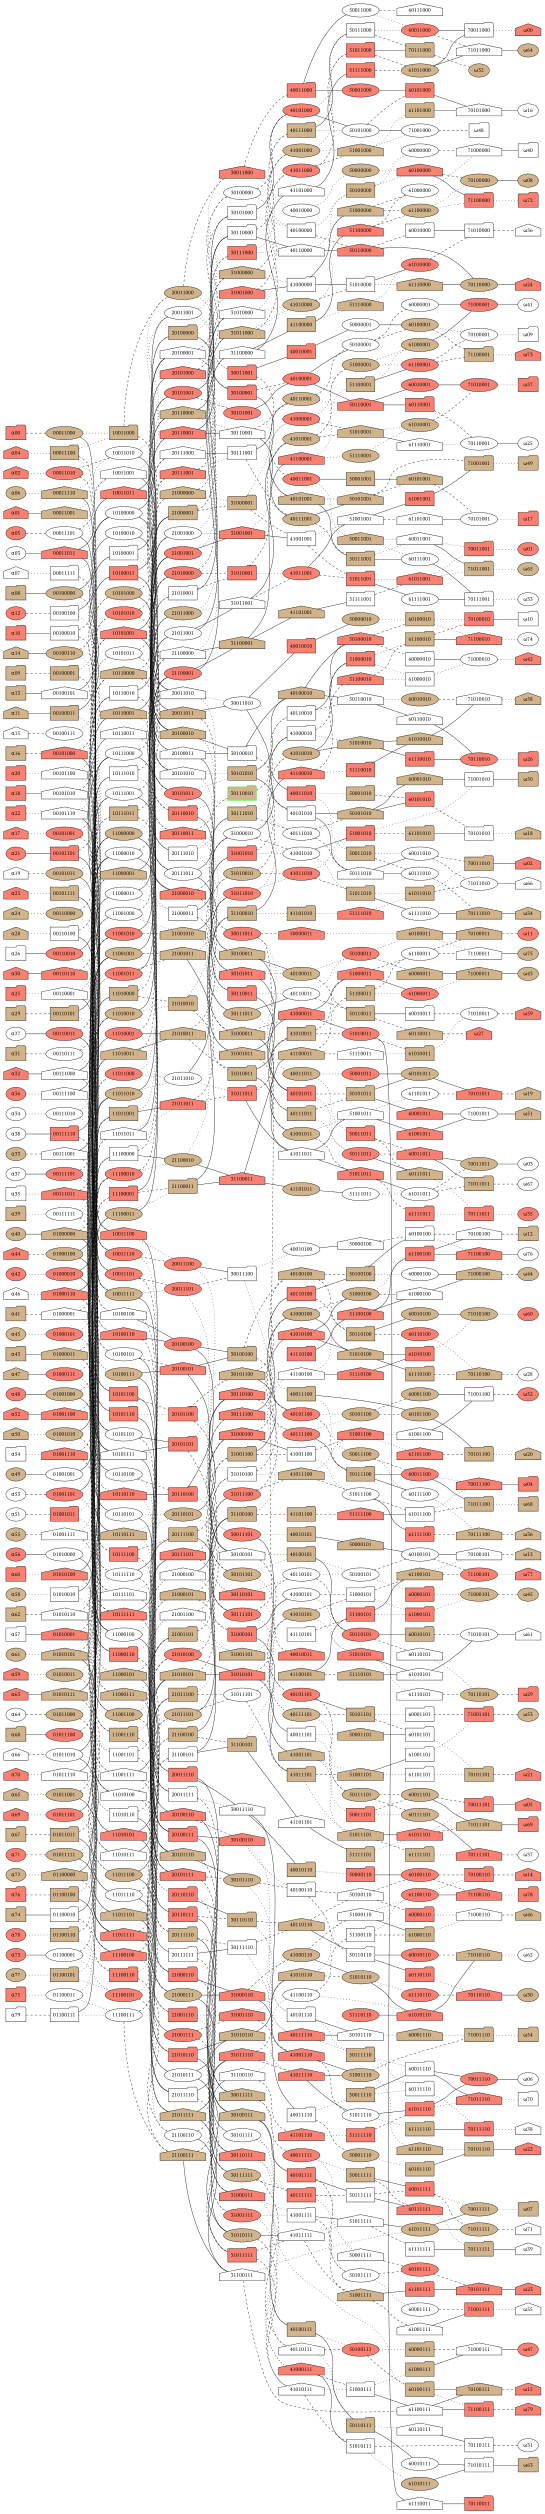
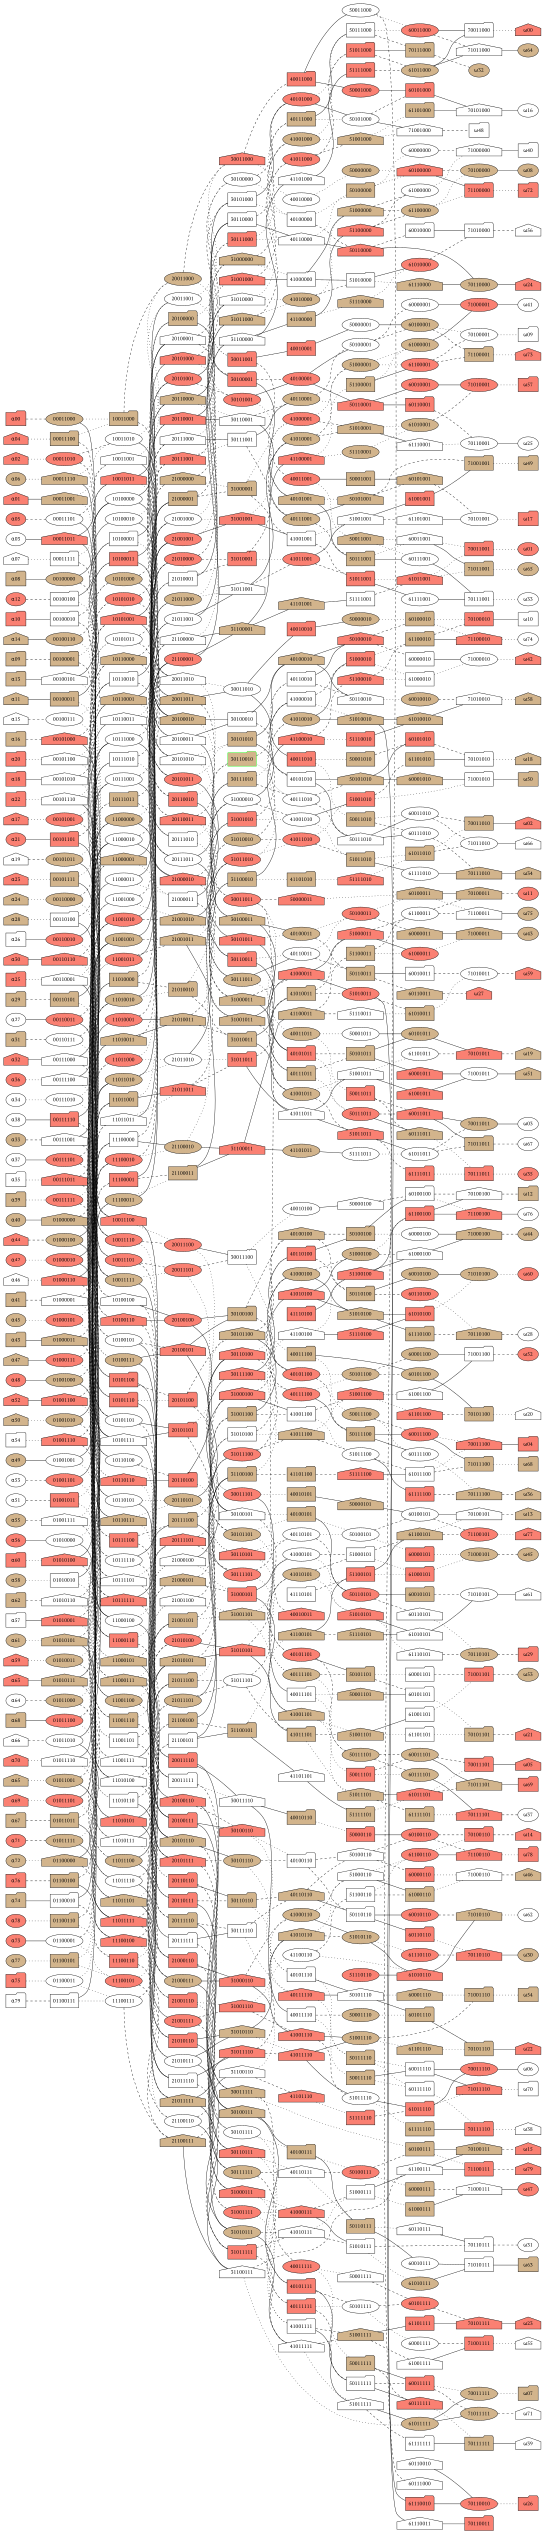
(420, 131) -> (420, 131)
(392, 710) -> none
(212, 875) -> (212, 862)
(361, 1074) -> (361, 1034)
(64, 1214) -> (64, 1200)
(528, 1454) -> (528, 1414)
(94, 1524) -> (94, 1510)
none -> (391, 2005)
